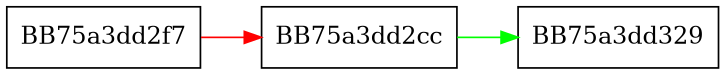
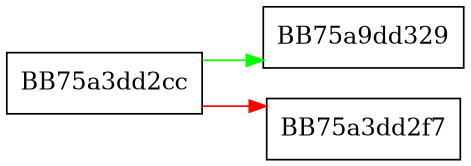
(223, 37) -> (226, 106)
(618, 37) -> (364, 37)
